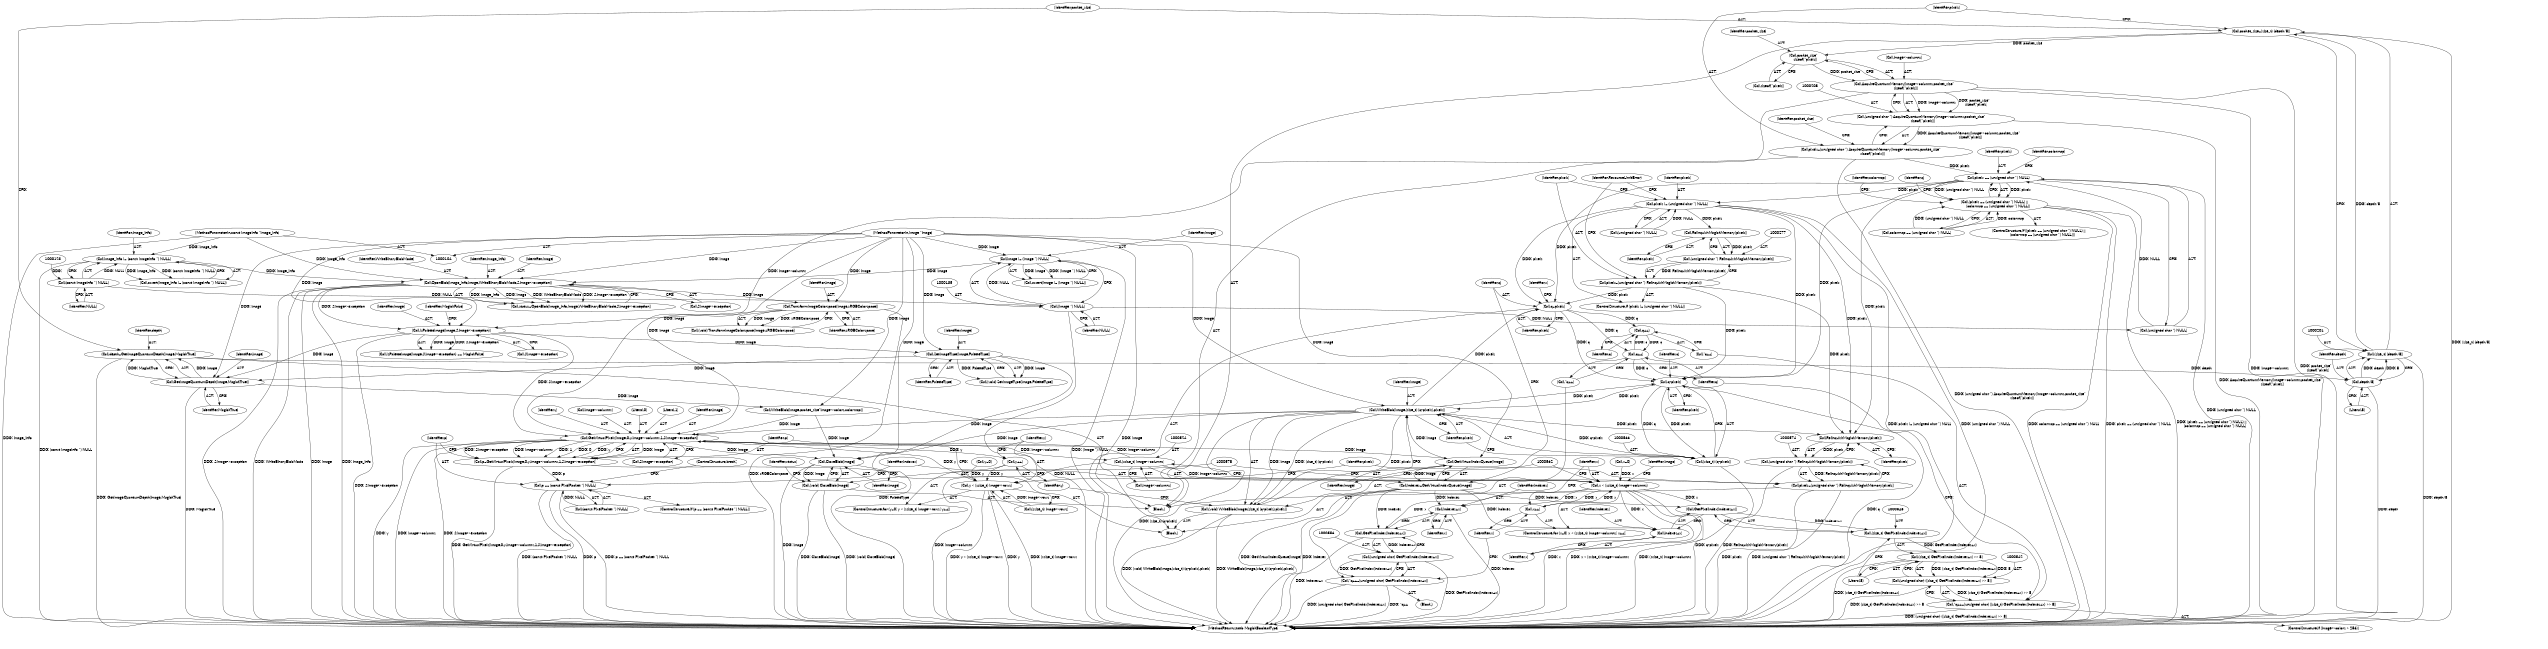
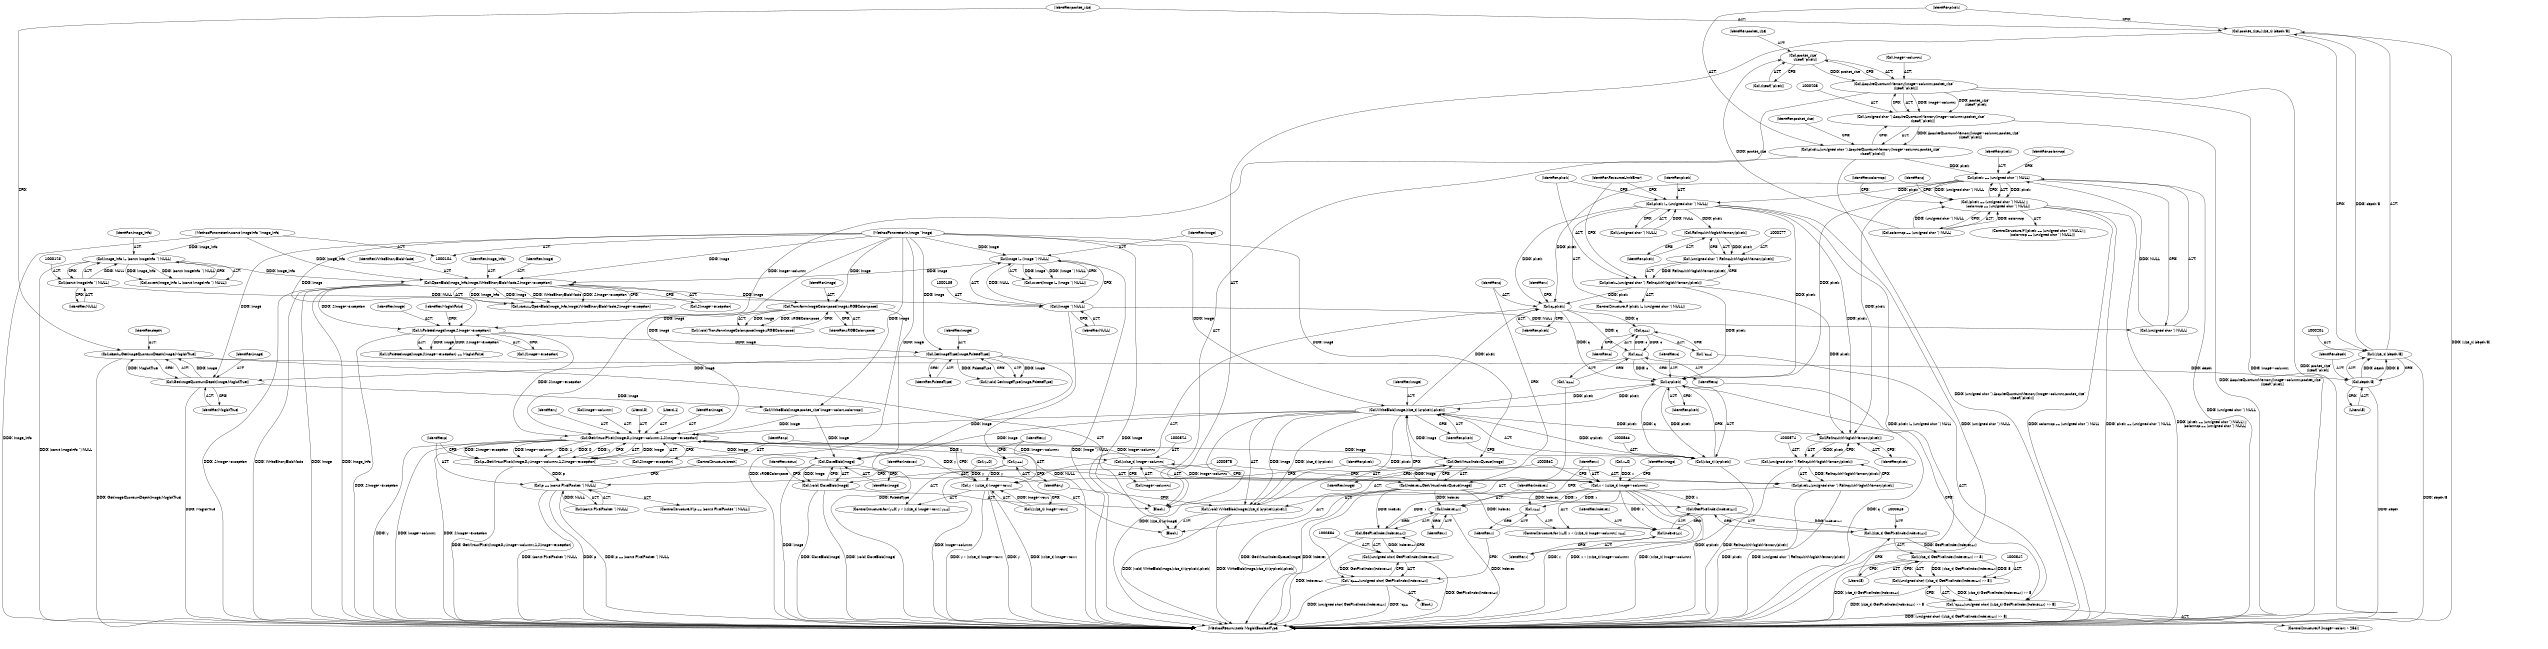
(2025, 41) -> (1756, 175)
(58, 271) -> (58, 271)
(316, 349) -> none
(1577, 503) -> none
(1158, 521) -> (1158, 521)
